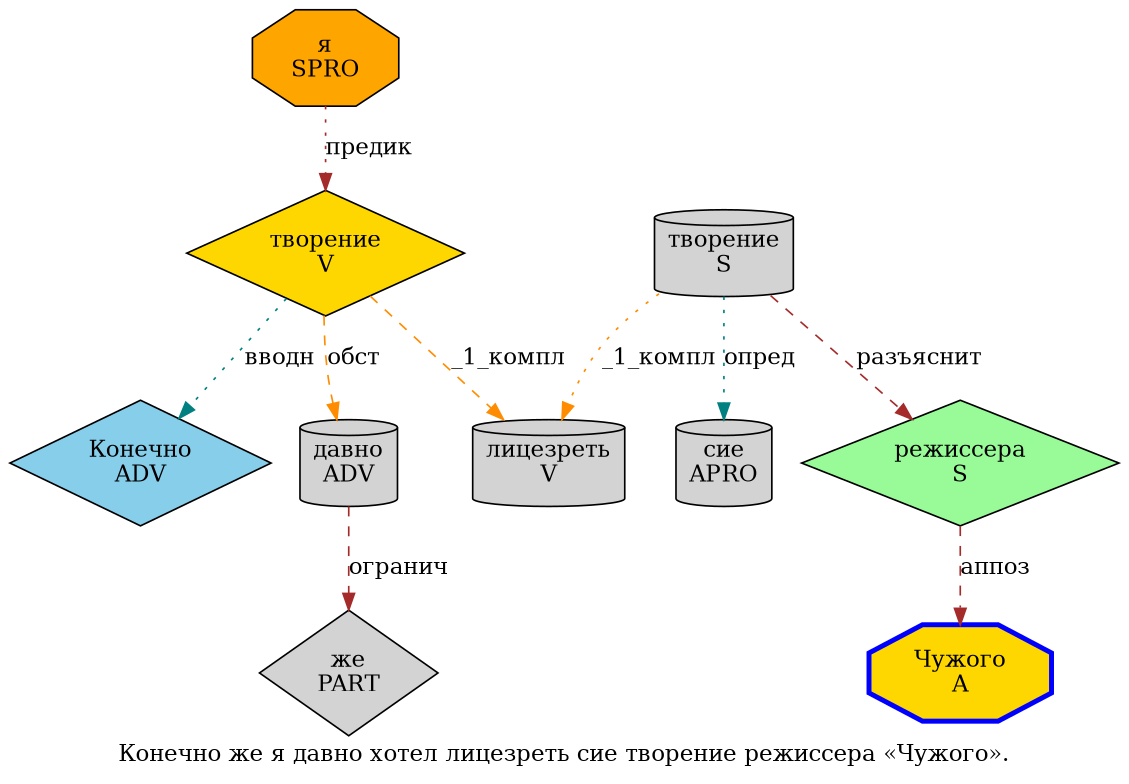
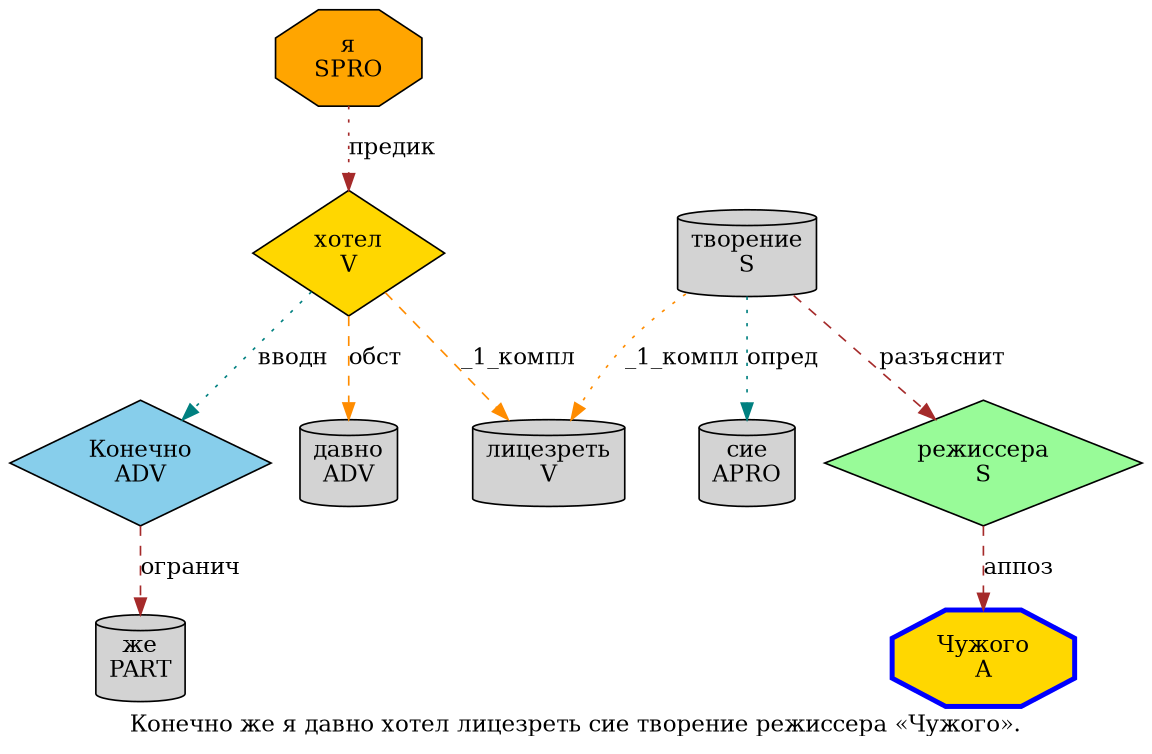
(326, 253) -> (349, 253)
(349, 550) -> (140, 562)
(349, 673) -> (140, 658)
